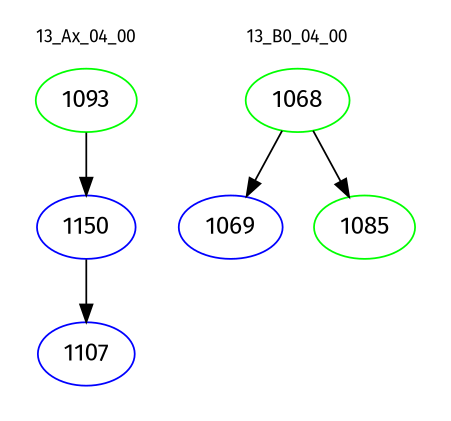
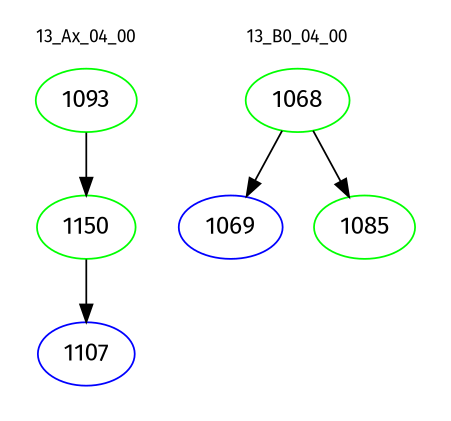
(86, 227) -> (86, 227)
